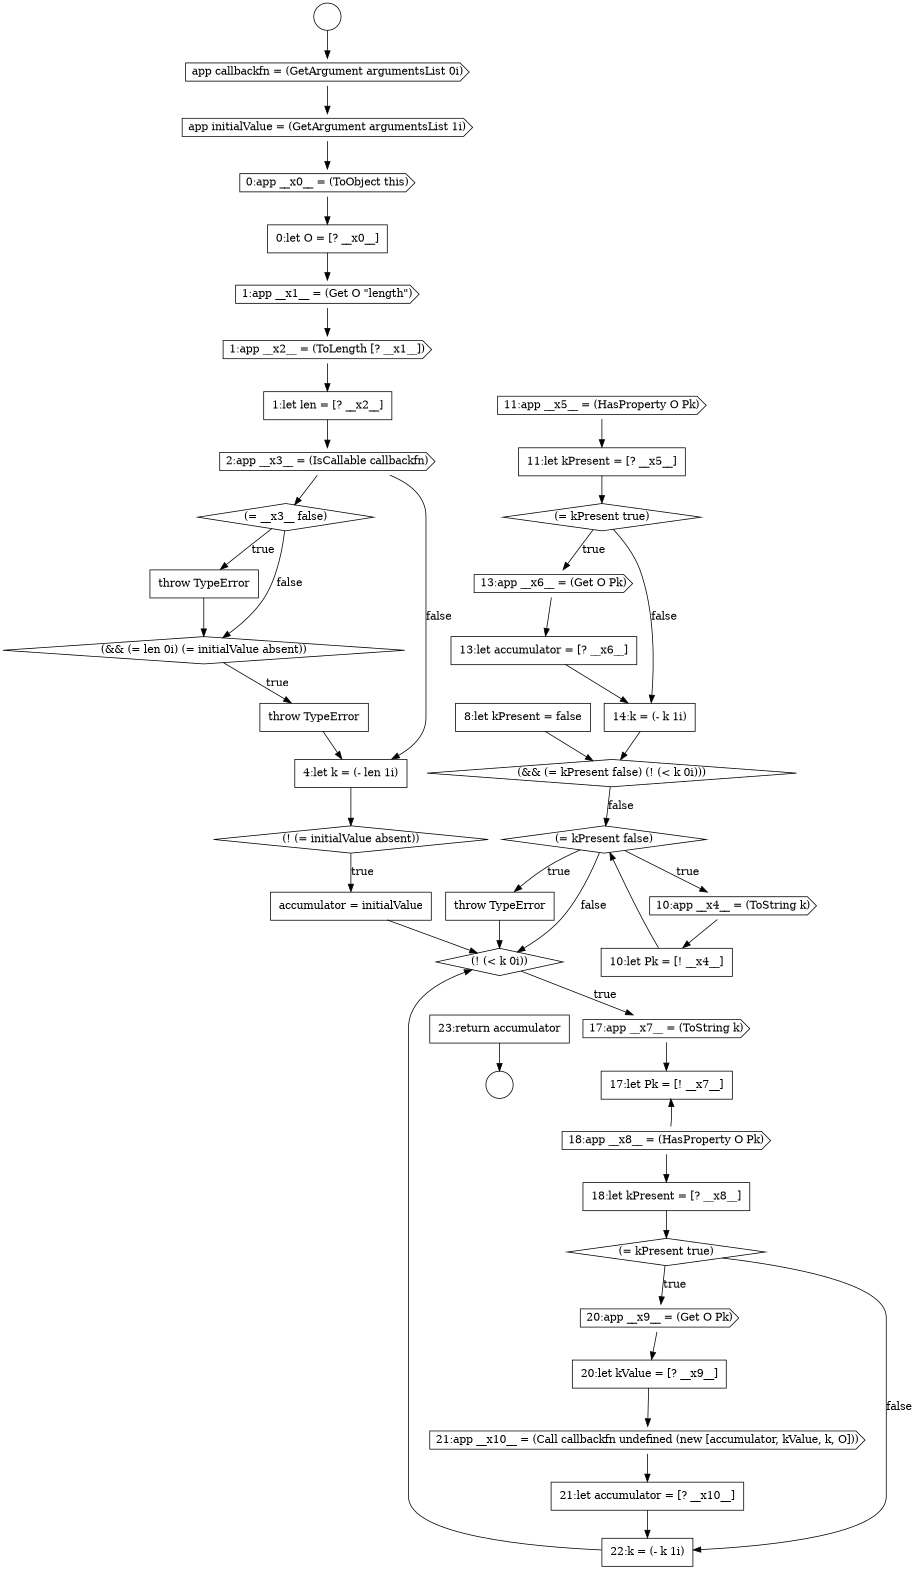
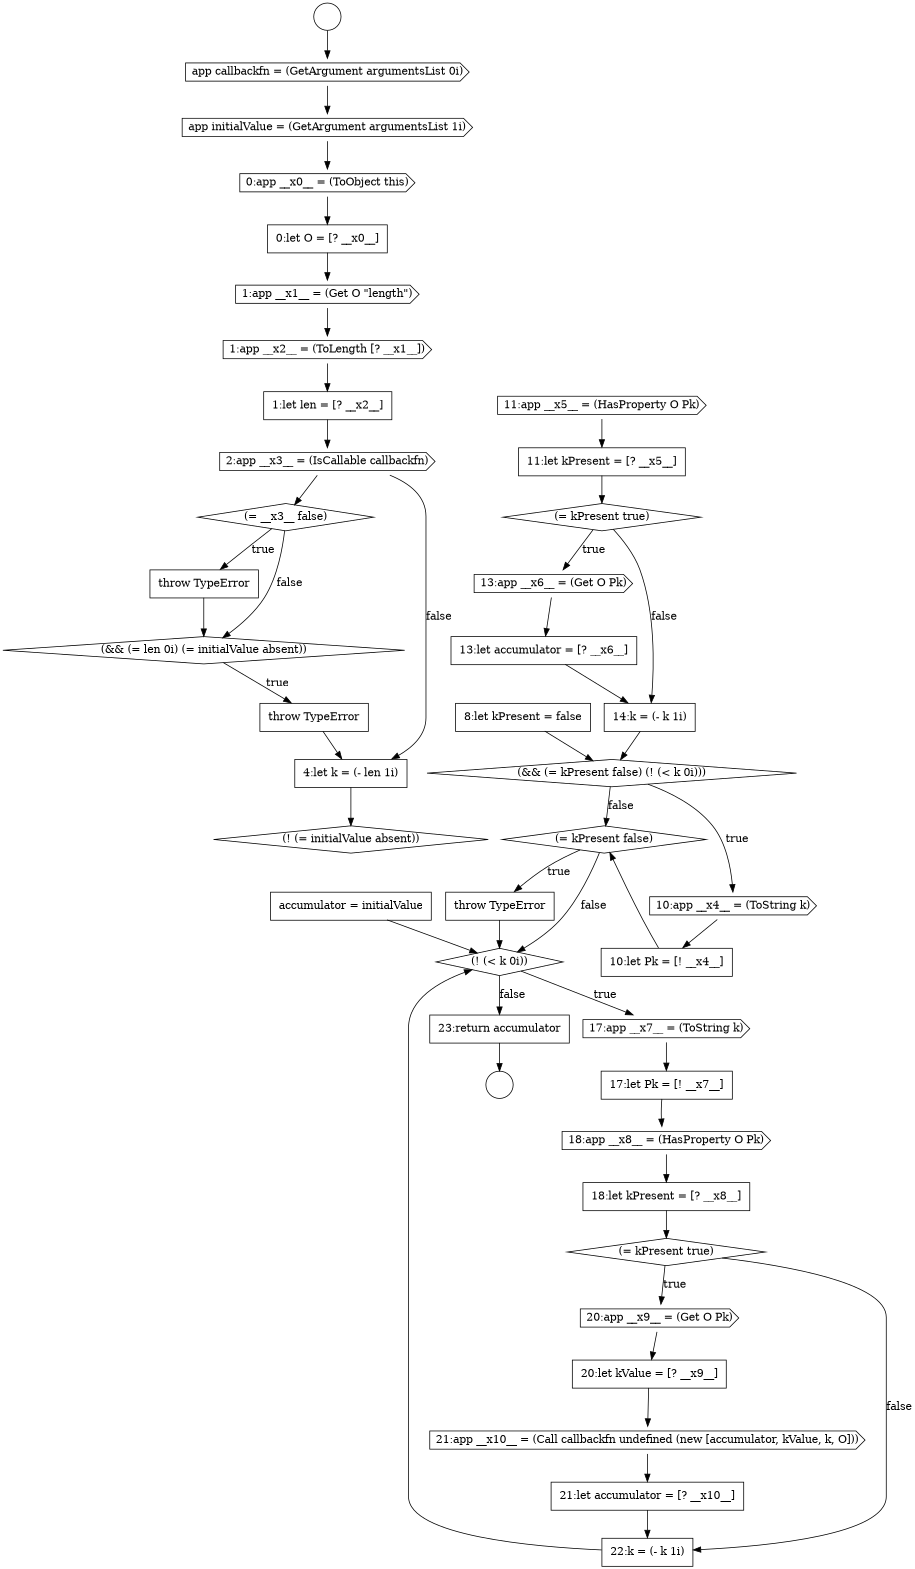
(351, 869) -> none
(663, 870) -> (708, 820)
none -> (500, 991)
(671, 1117) -> (661, 1109)
